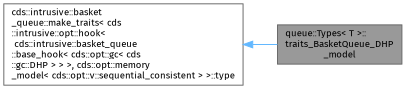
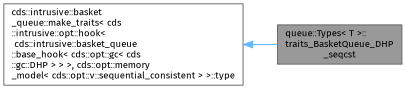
(340, 44) -> (340, 44)
